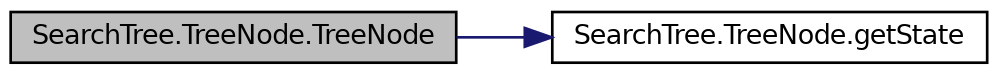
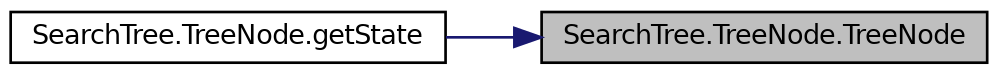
(490, 37) -> (480, 37)
